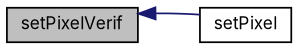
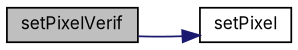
(178, 14) -> (160, 37)
